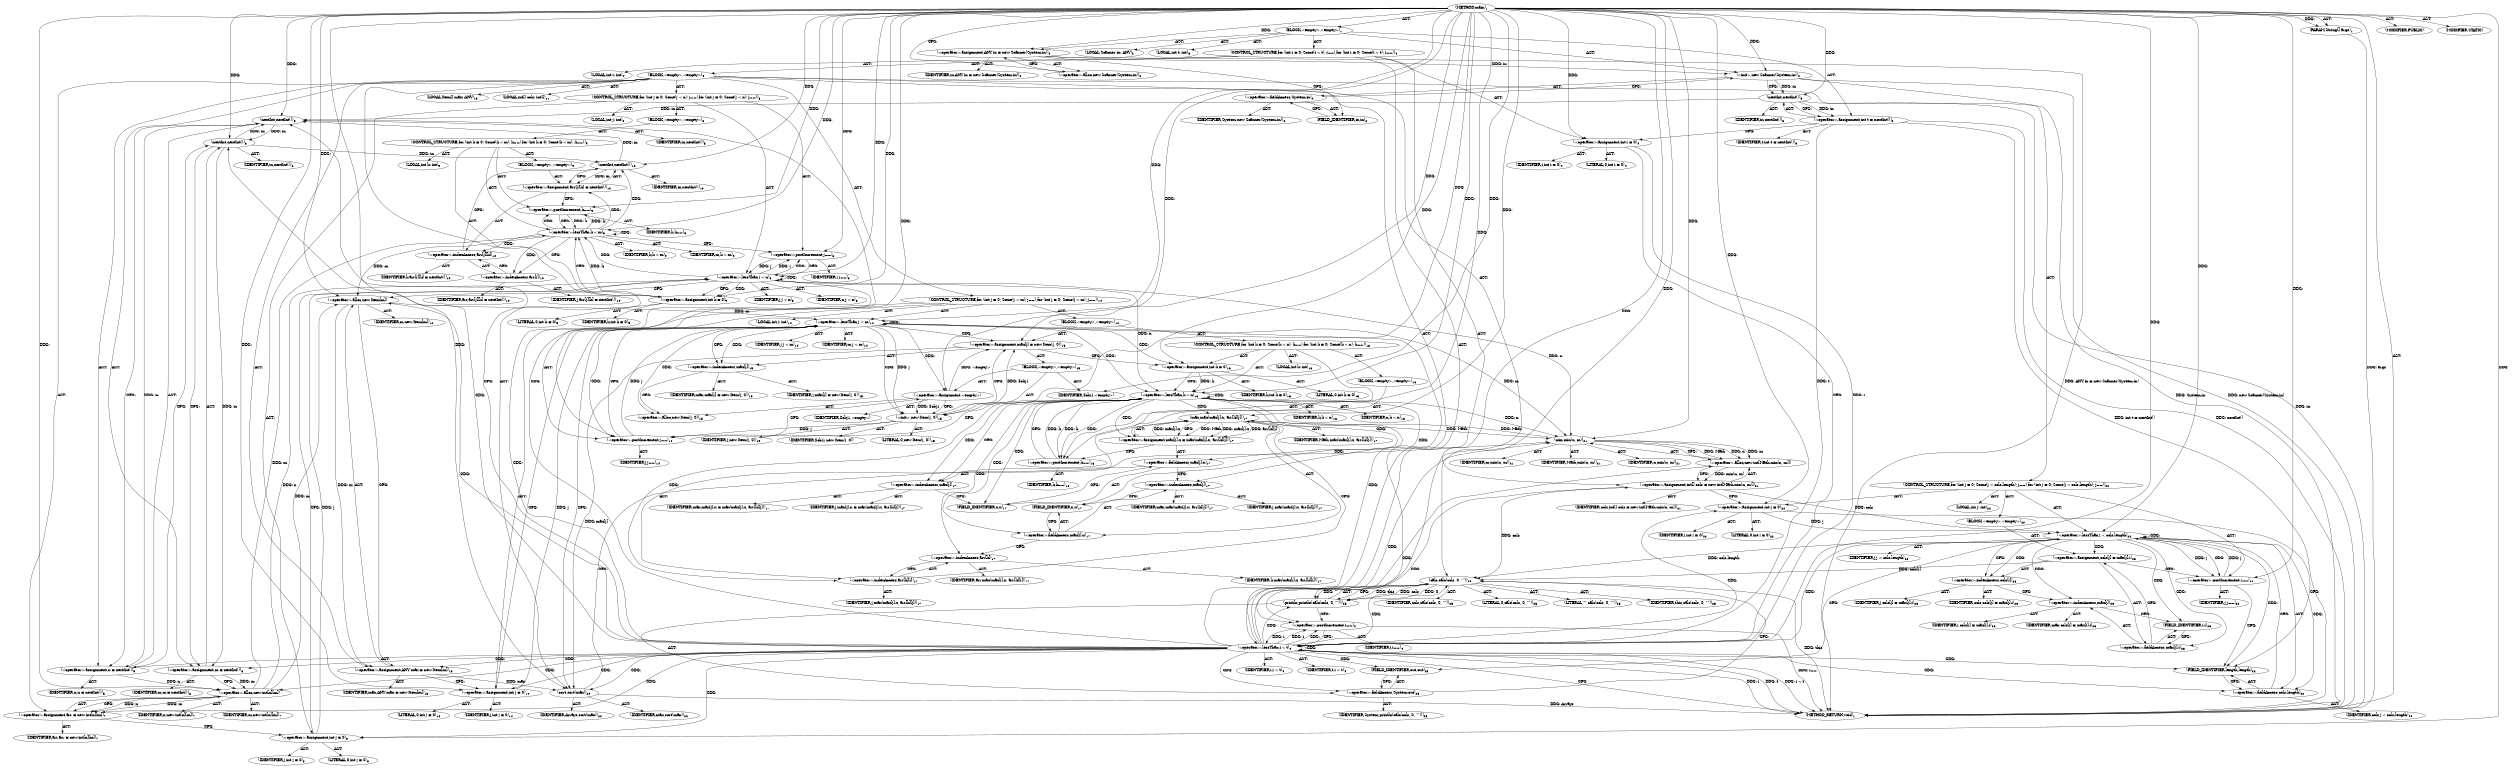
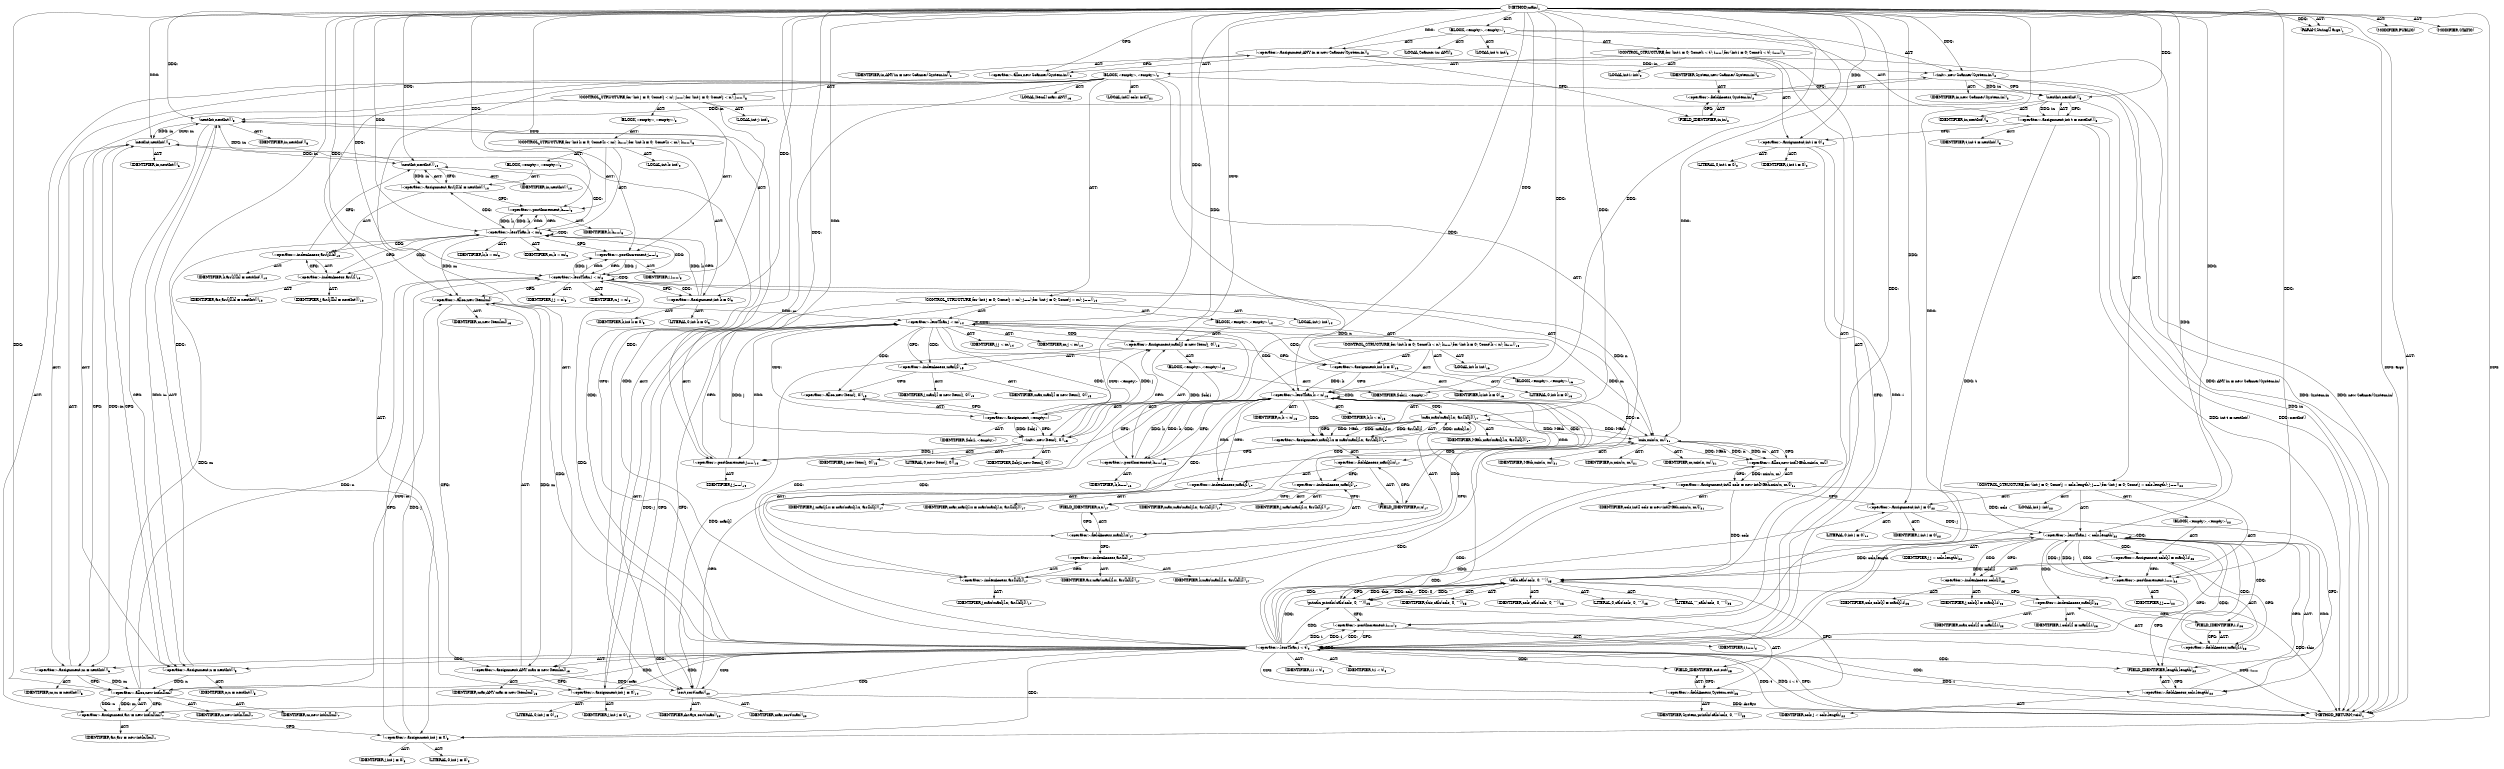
none -> (1970, 98)
(1261, 108) -> (1717, 85)
(832, 409) -> (931, 403)
(1003, 435) -> (1450, 472)
